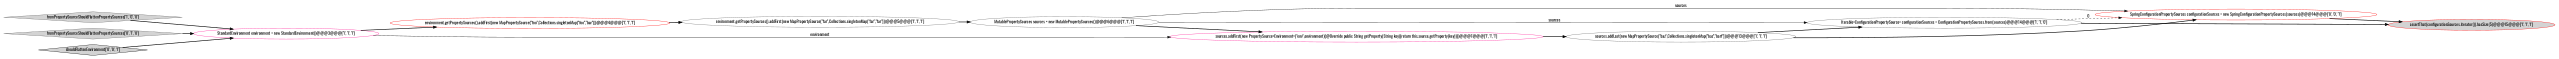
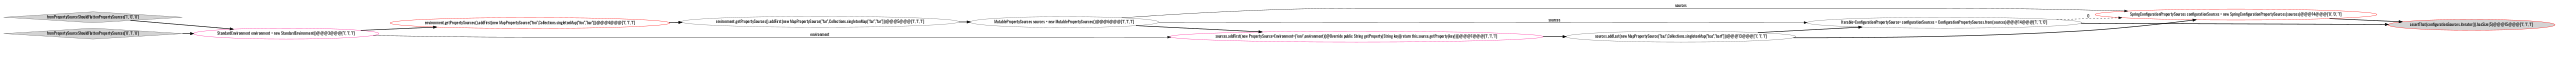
(93, 50) -> none
